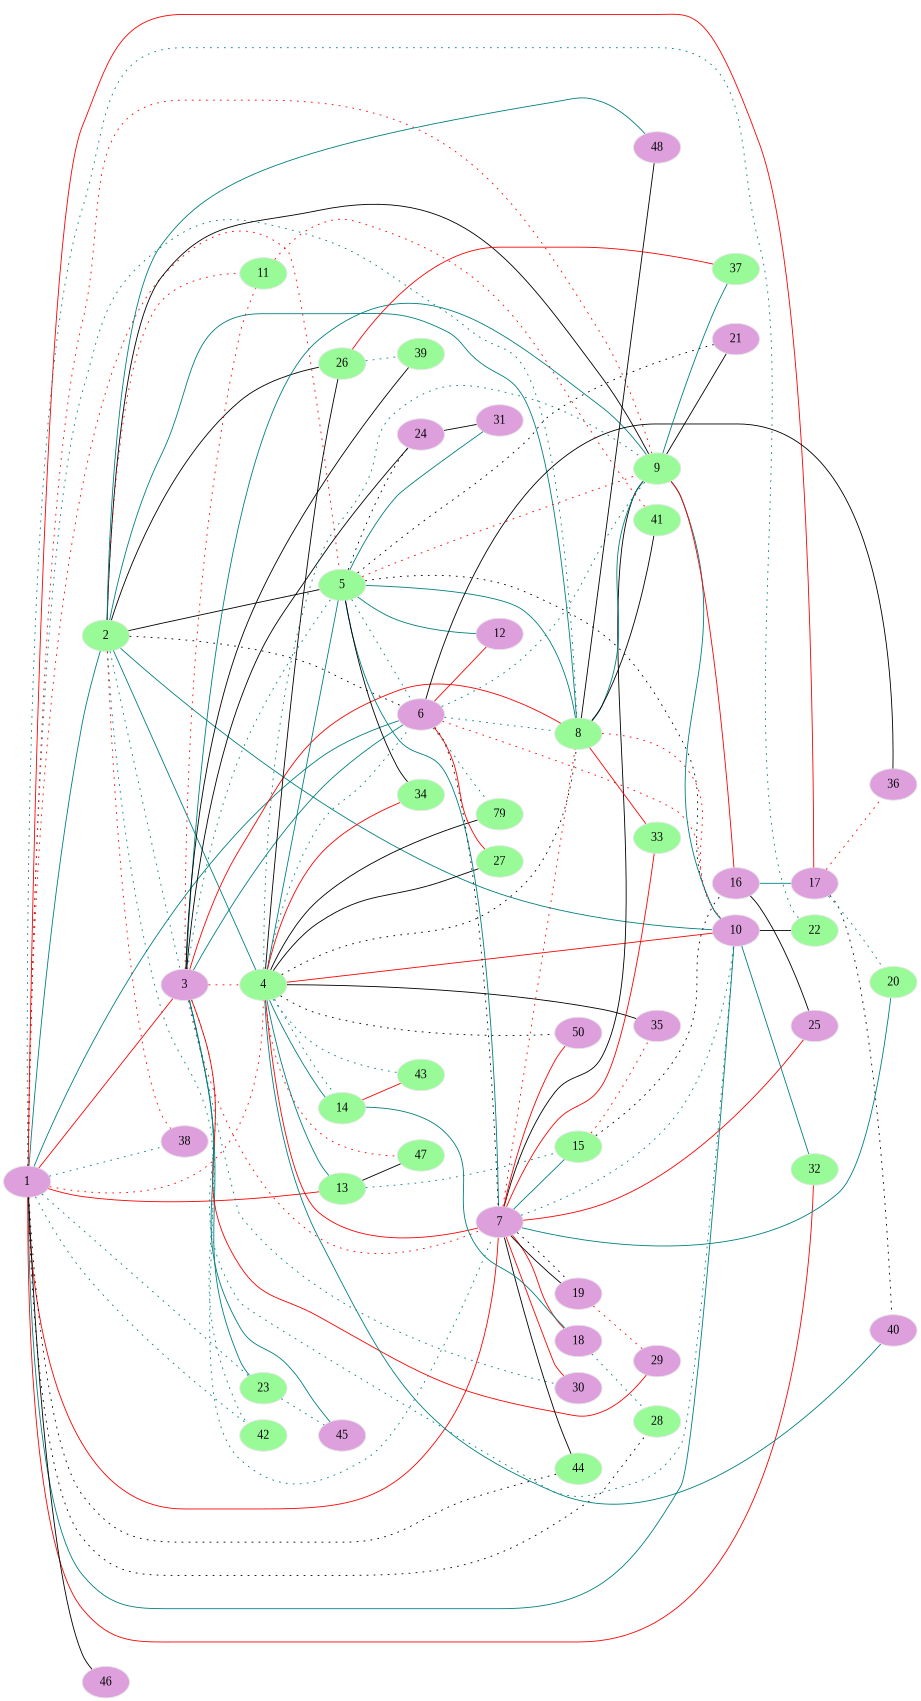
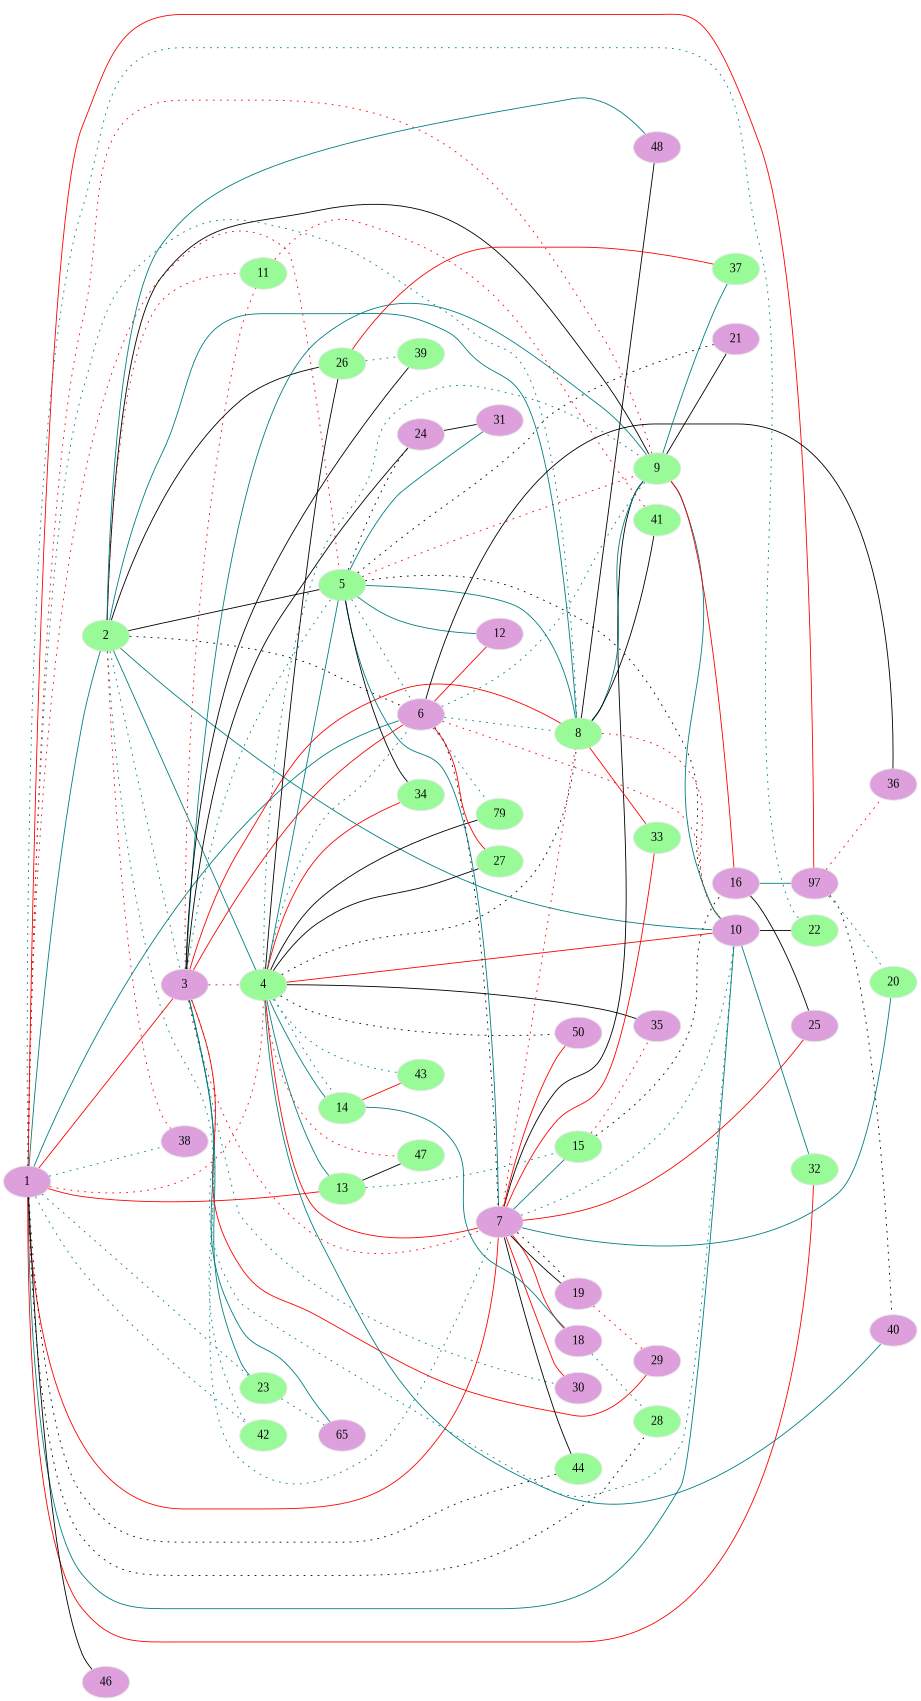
(288, 827) -> (288, 827)
(815, 883) -> (815, 883)
(342, 1435) -> (342, 1435)
